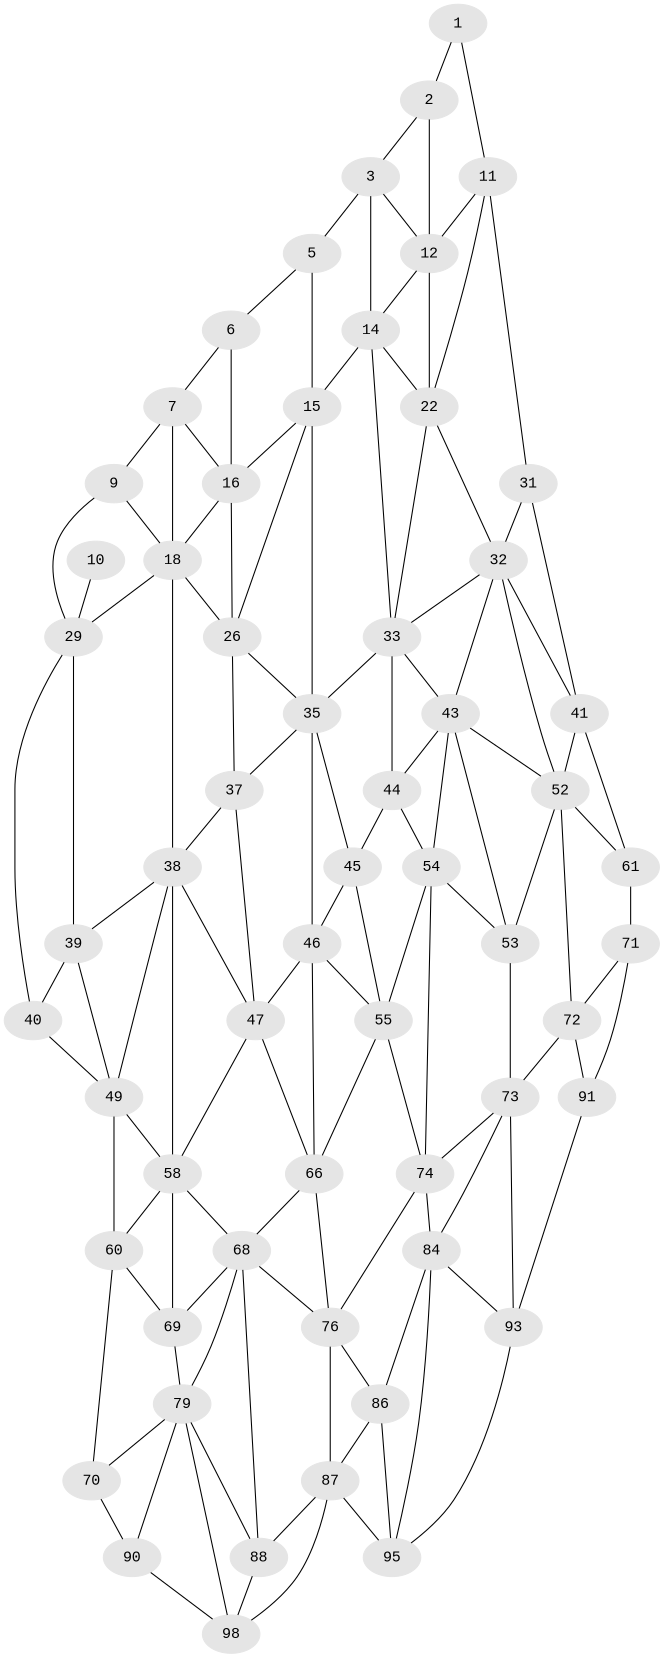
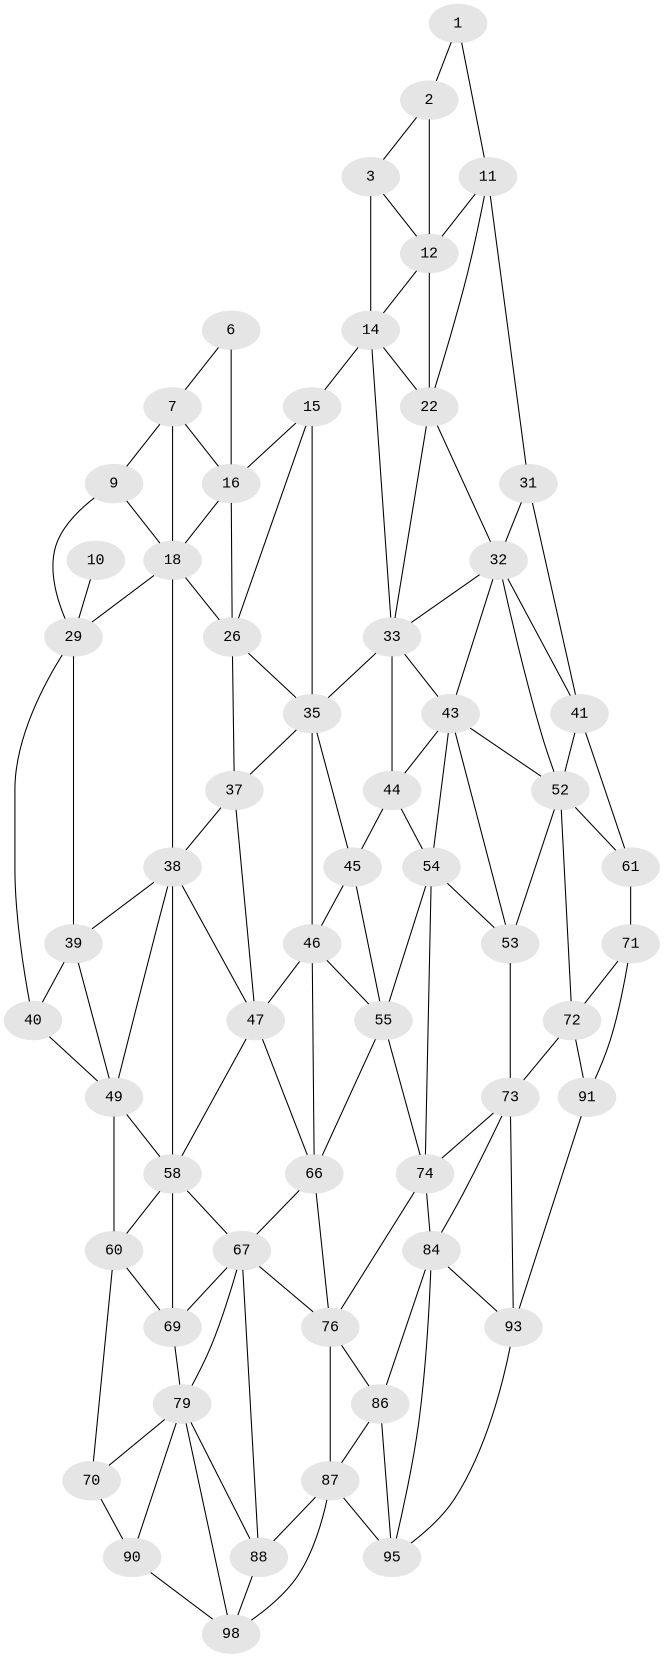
(312, 254) -> none
(242, 1251) -> (242, 1251)
